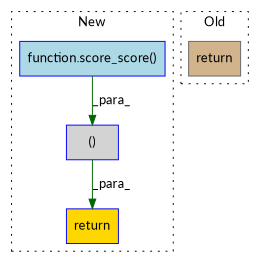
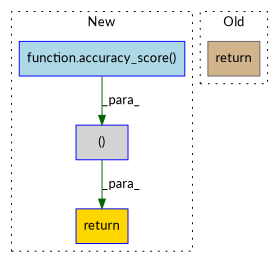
(92, 59) -> (102, 59)
